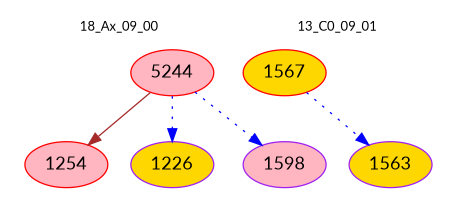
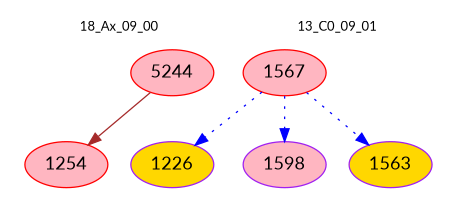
(285, 73) -> (285, 73)
(215, 108) -> (285, 112)
(172, 112) -> (242, 108)
